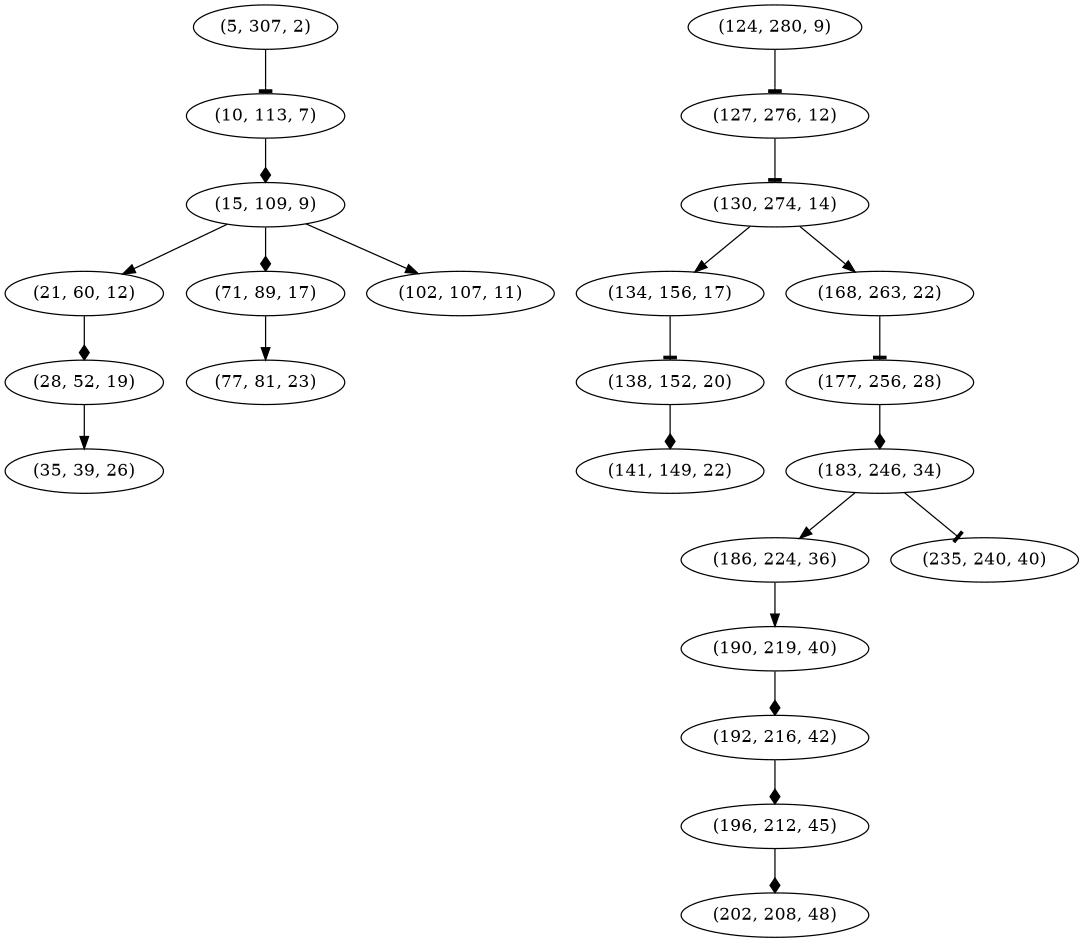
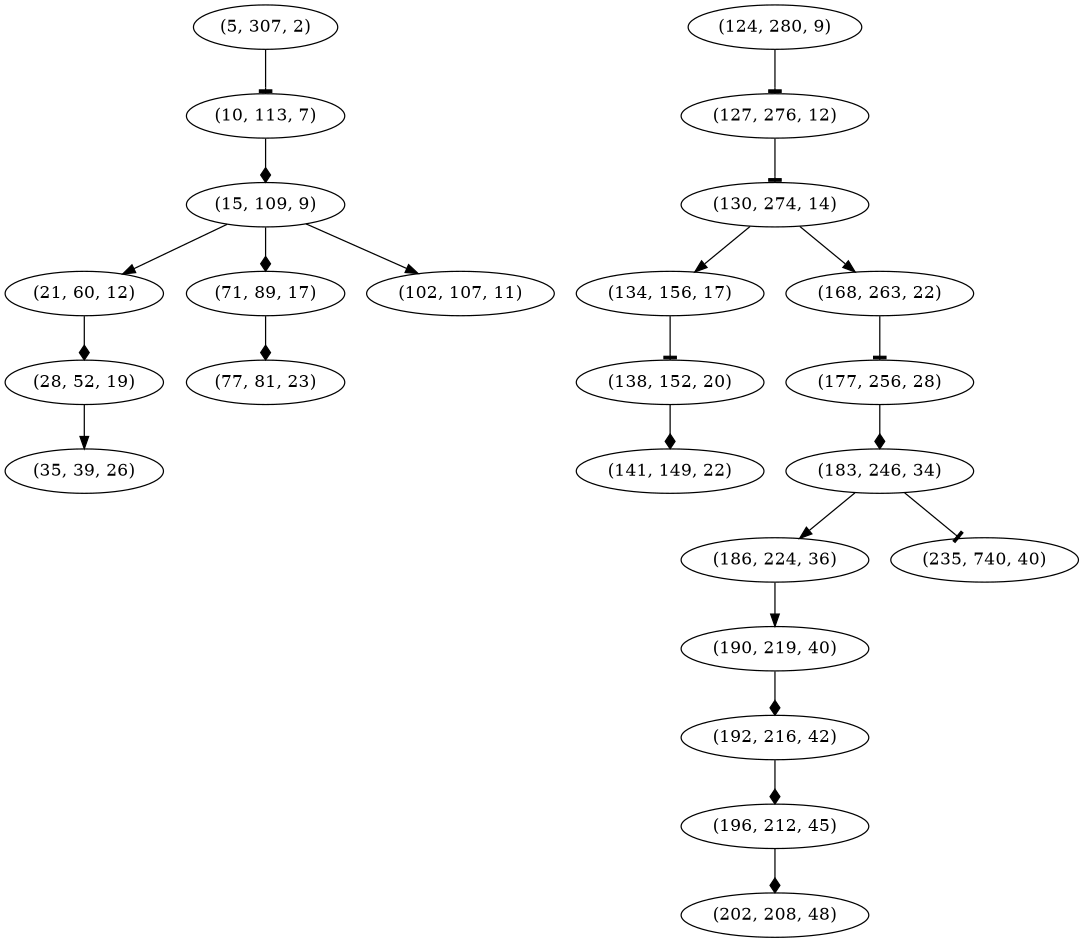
(266, 332) -> (266, 331)
(985, 560) -> (985, 560)
